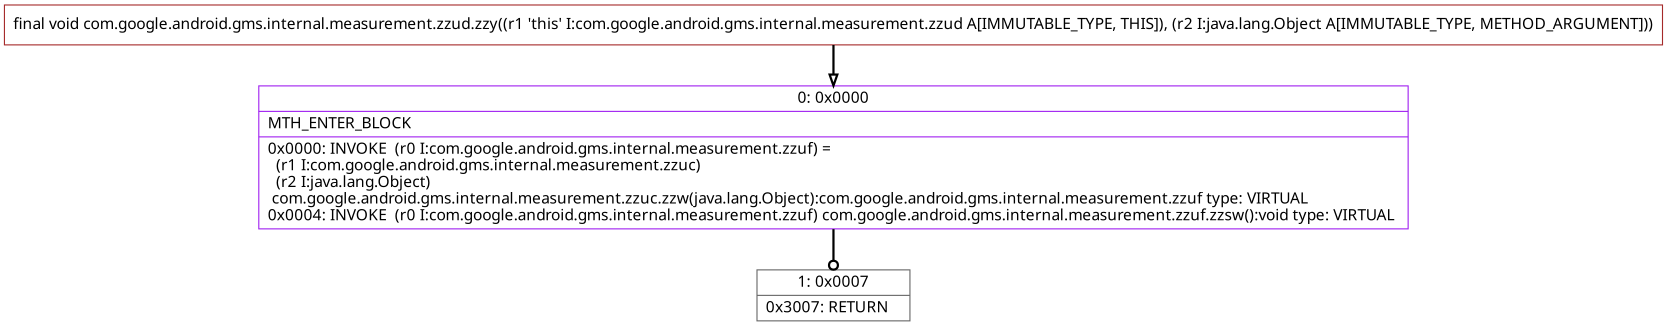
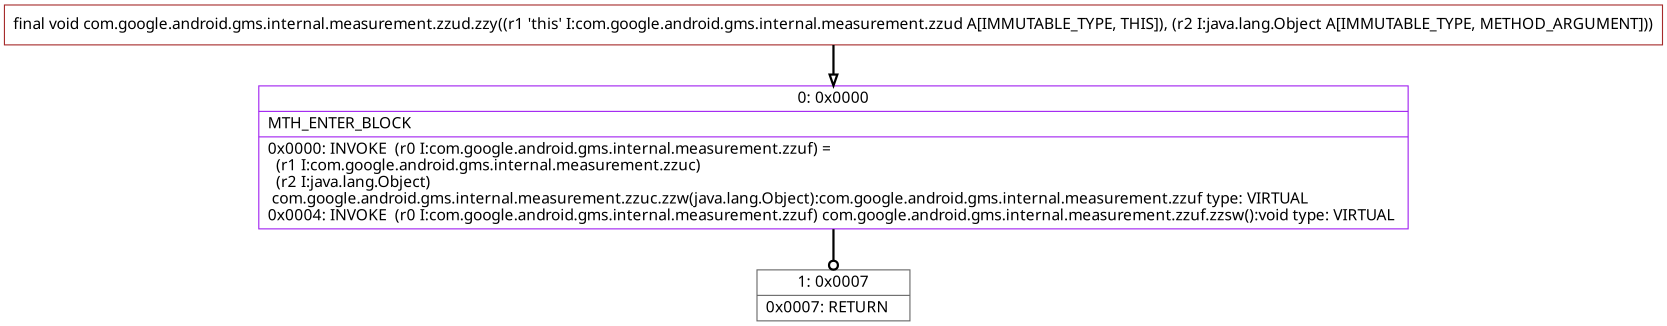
(833, 308) -> (833, 308)
